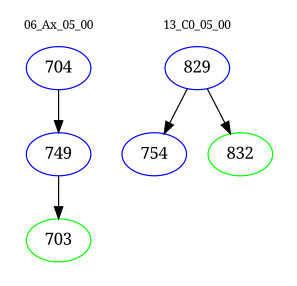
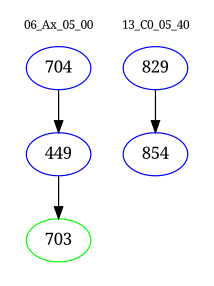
(197, 26) -> (156, 26)
(59, 154) -> (59, 154)
(154, 154) -> (155, 154)
(240, 154) -> none
